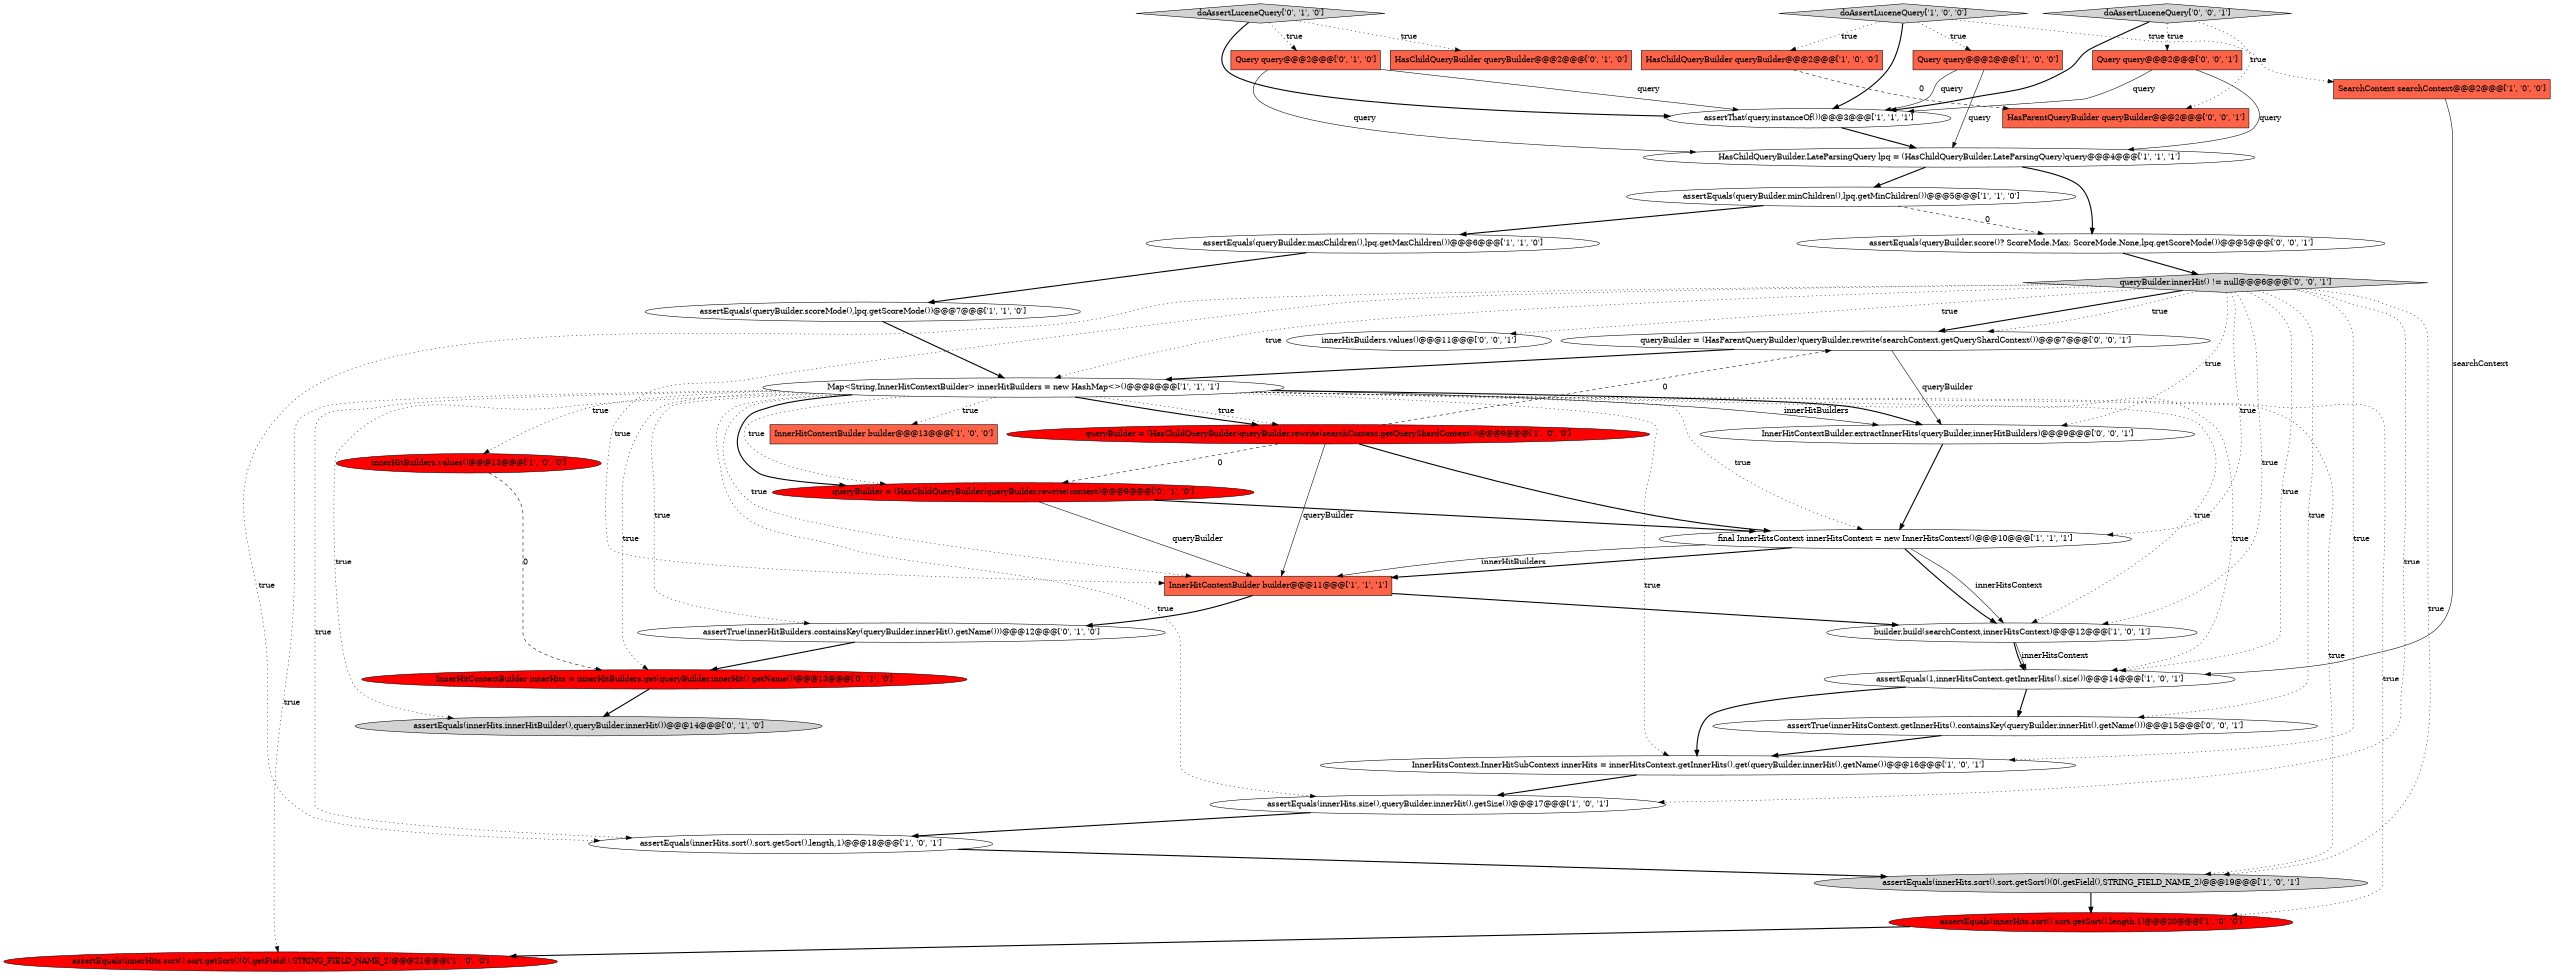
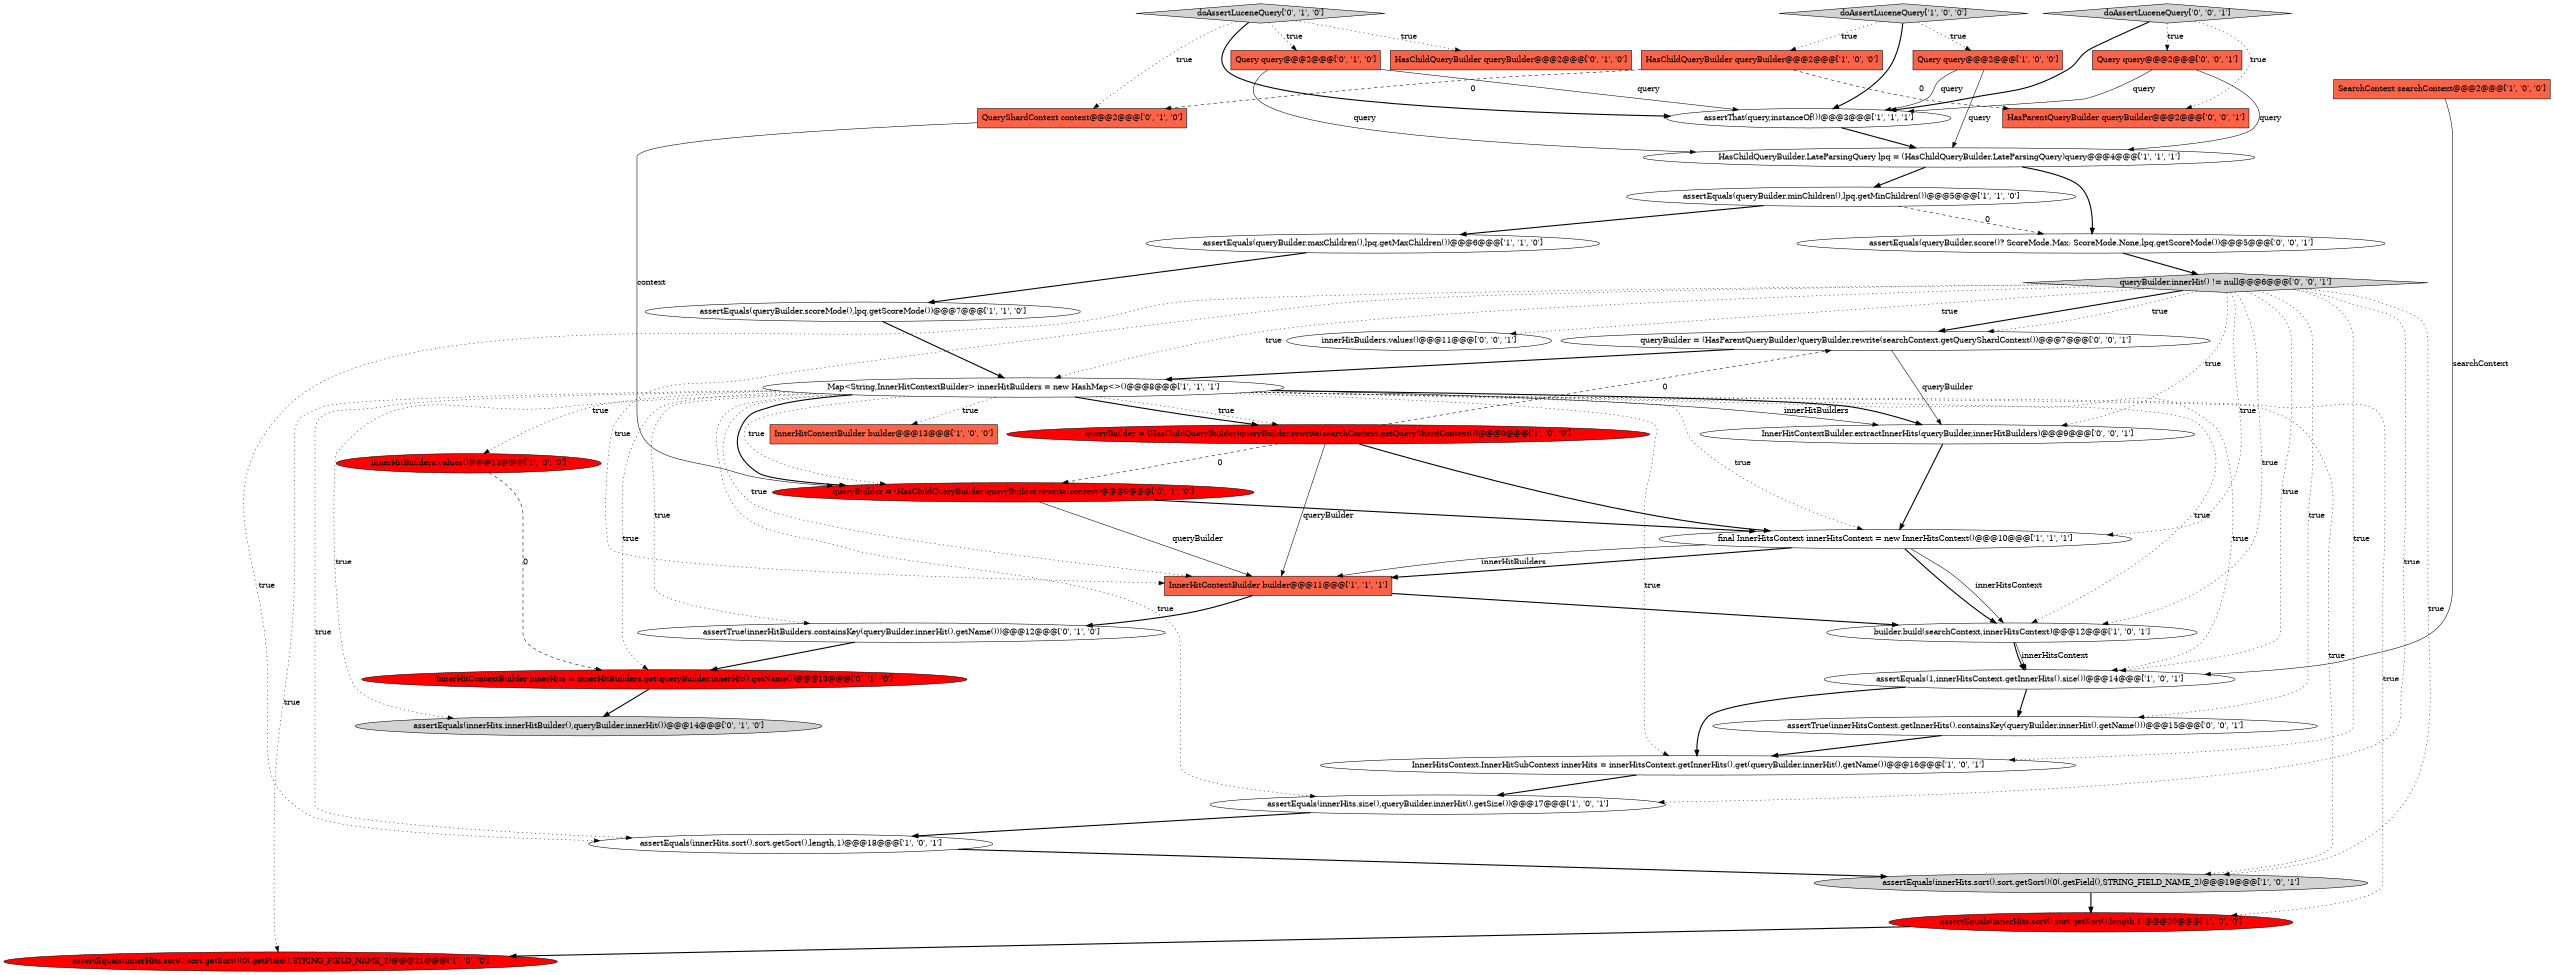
(2144, 40) -> none
none -> (1082, 118)
